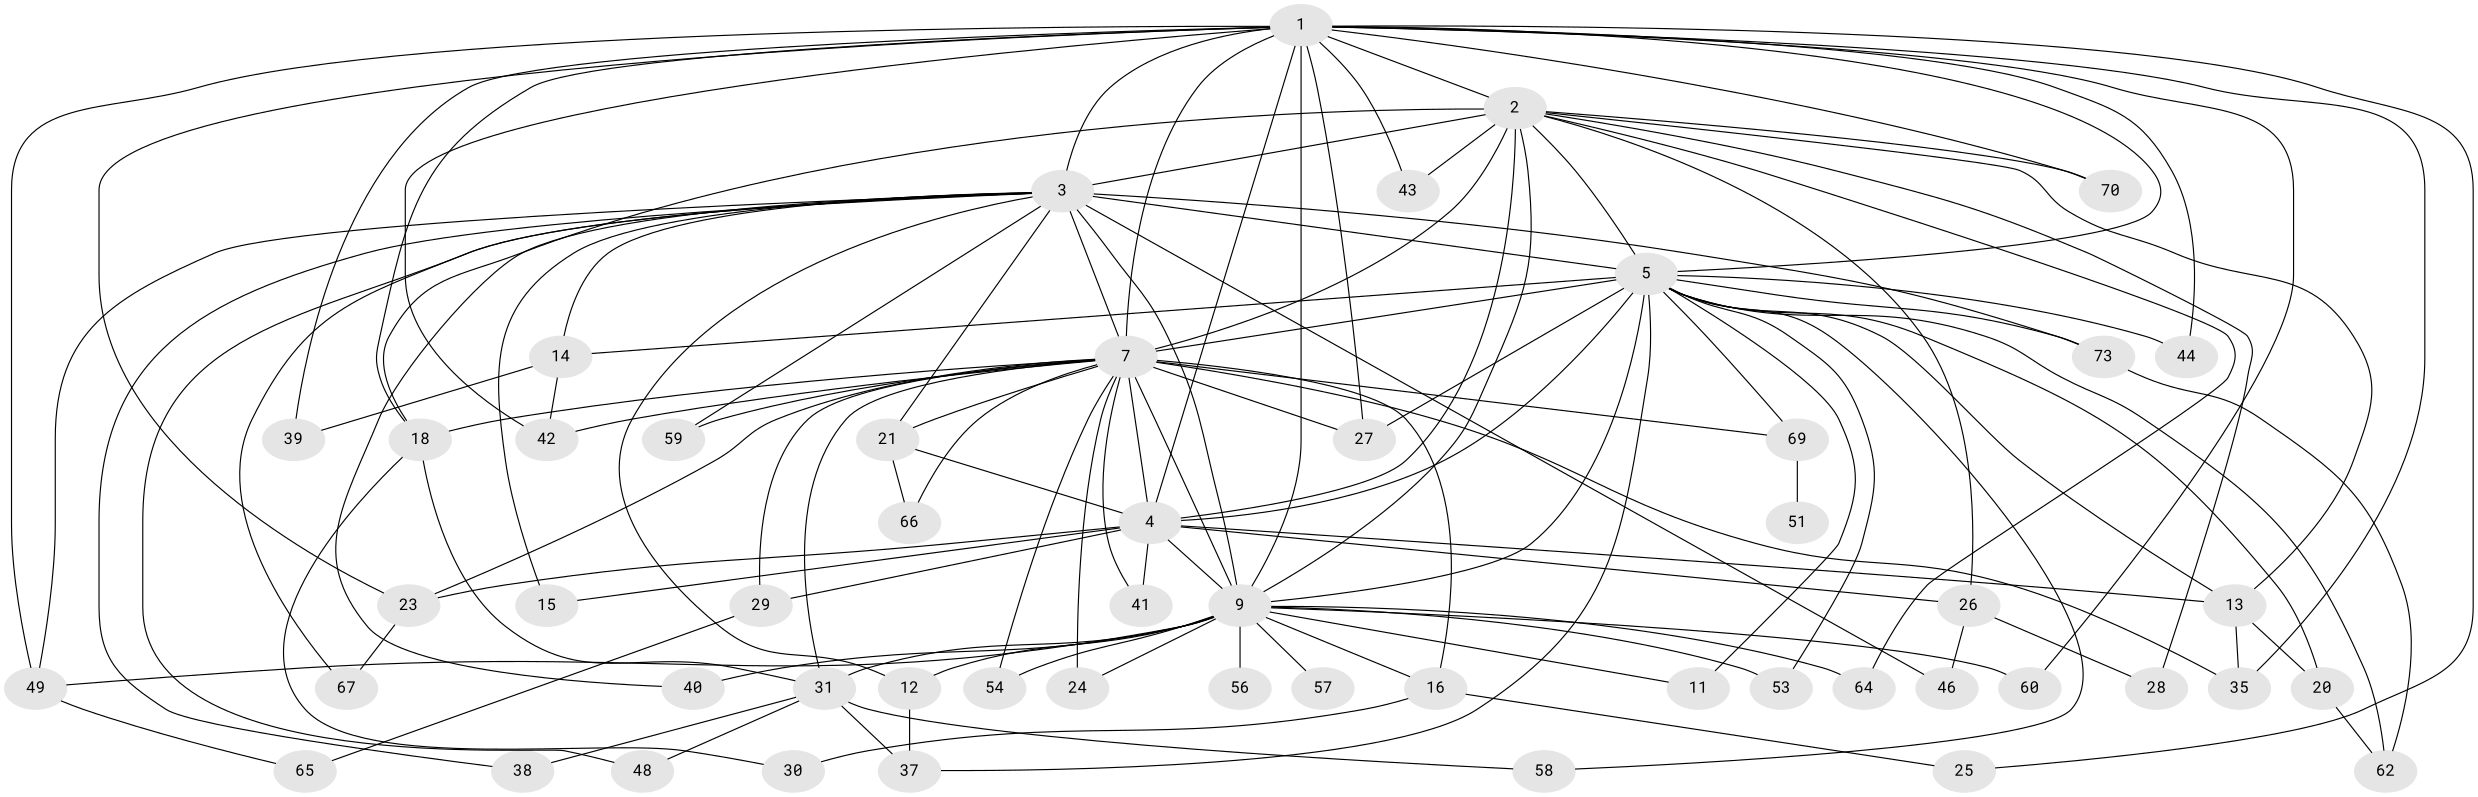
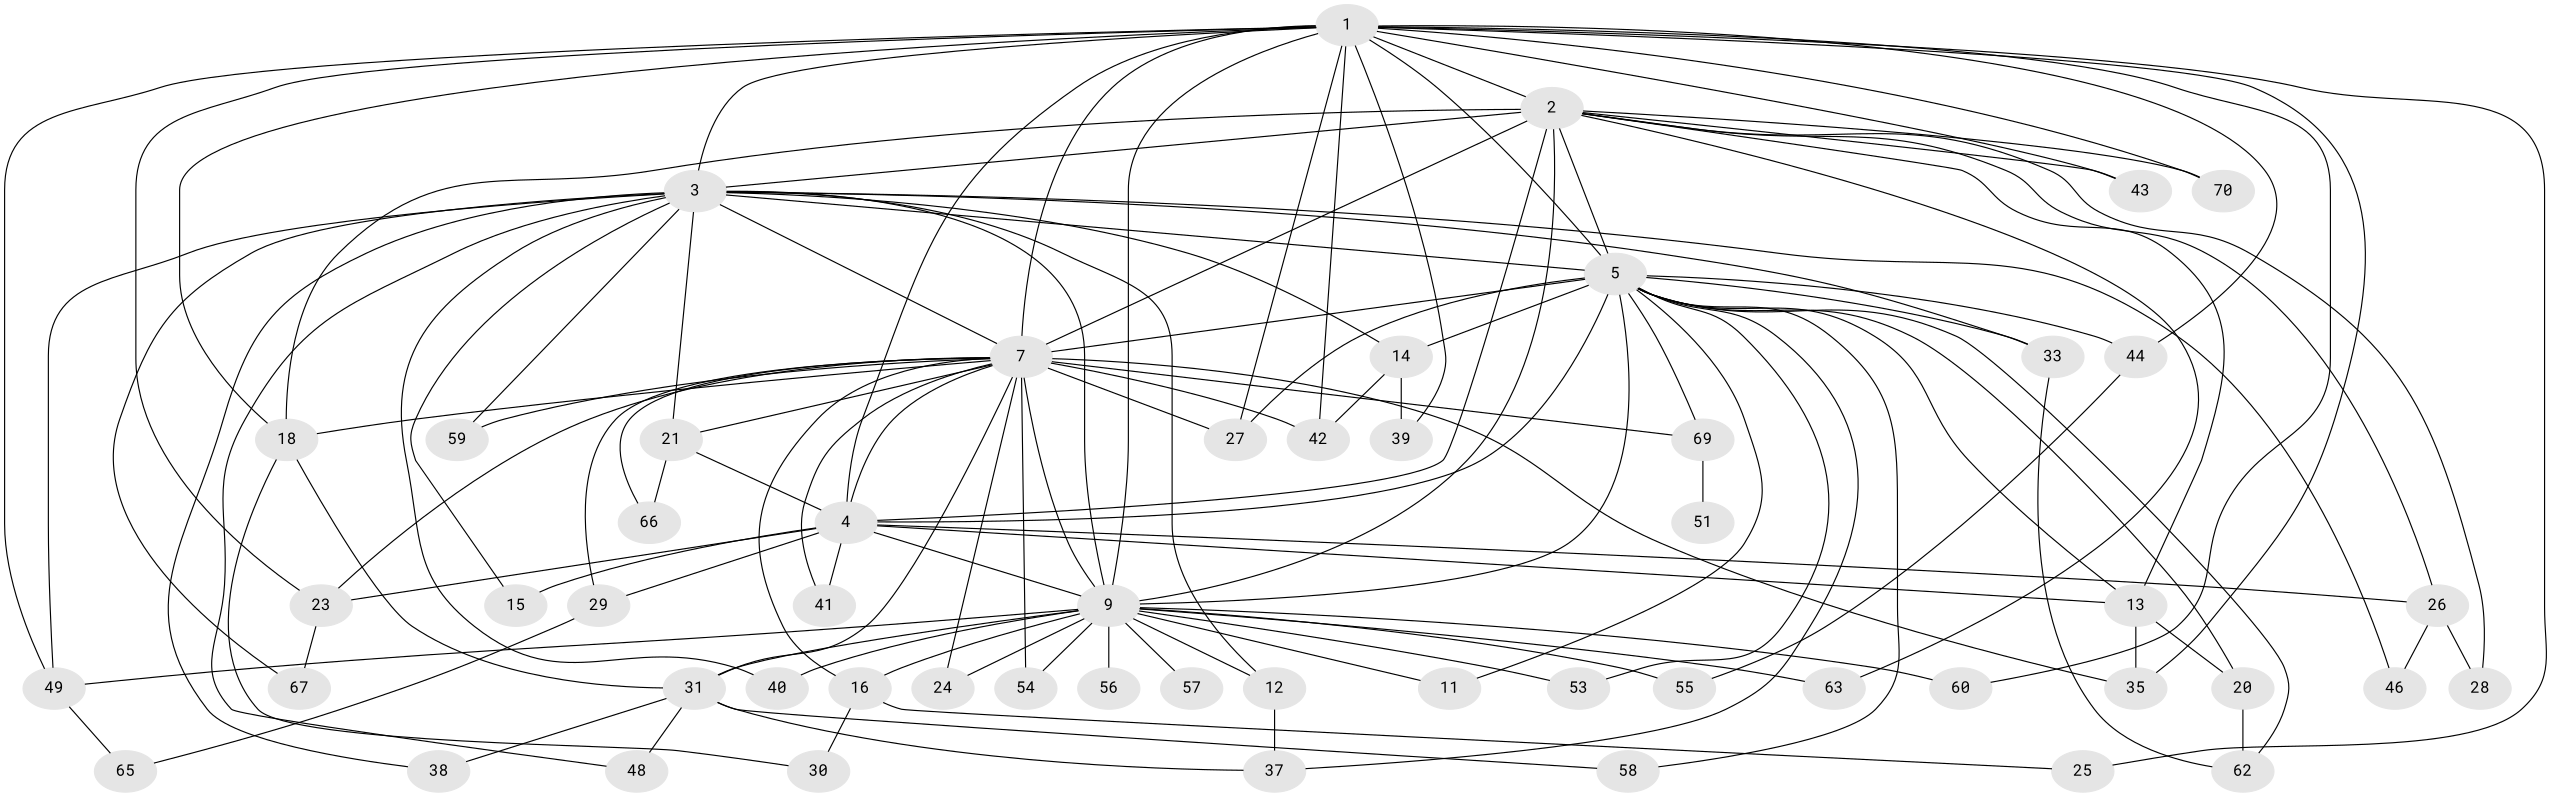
(2104, 357) -> (2053, 357)
none -> (1684, 689)
(1864, 689) -> (1834, 689)
